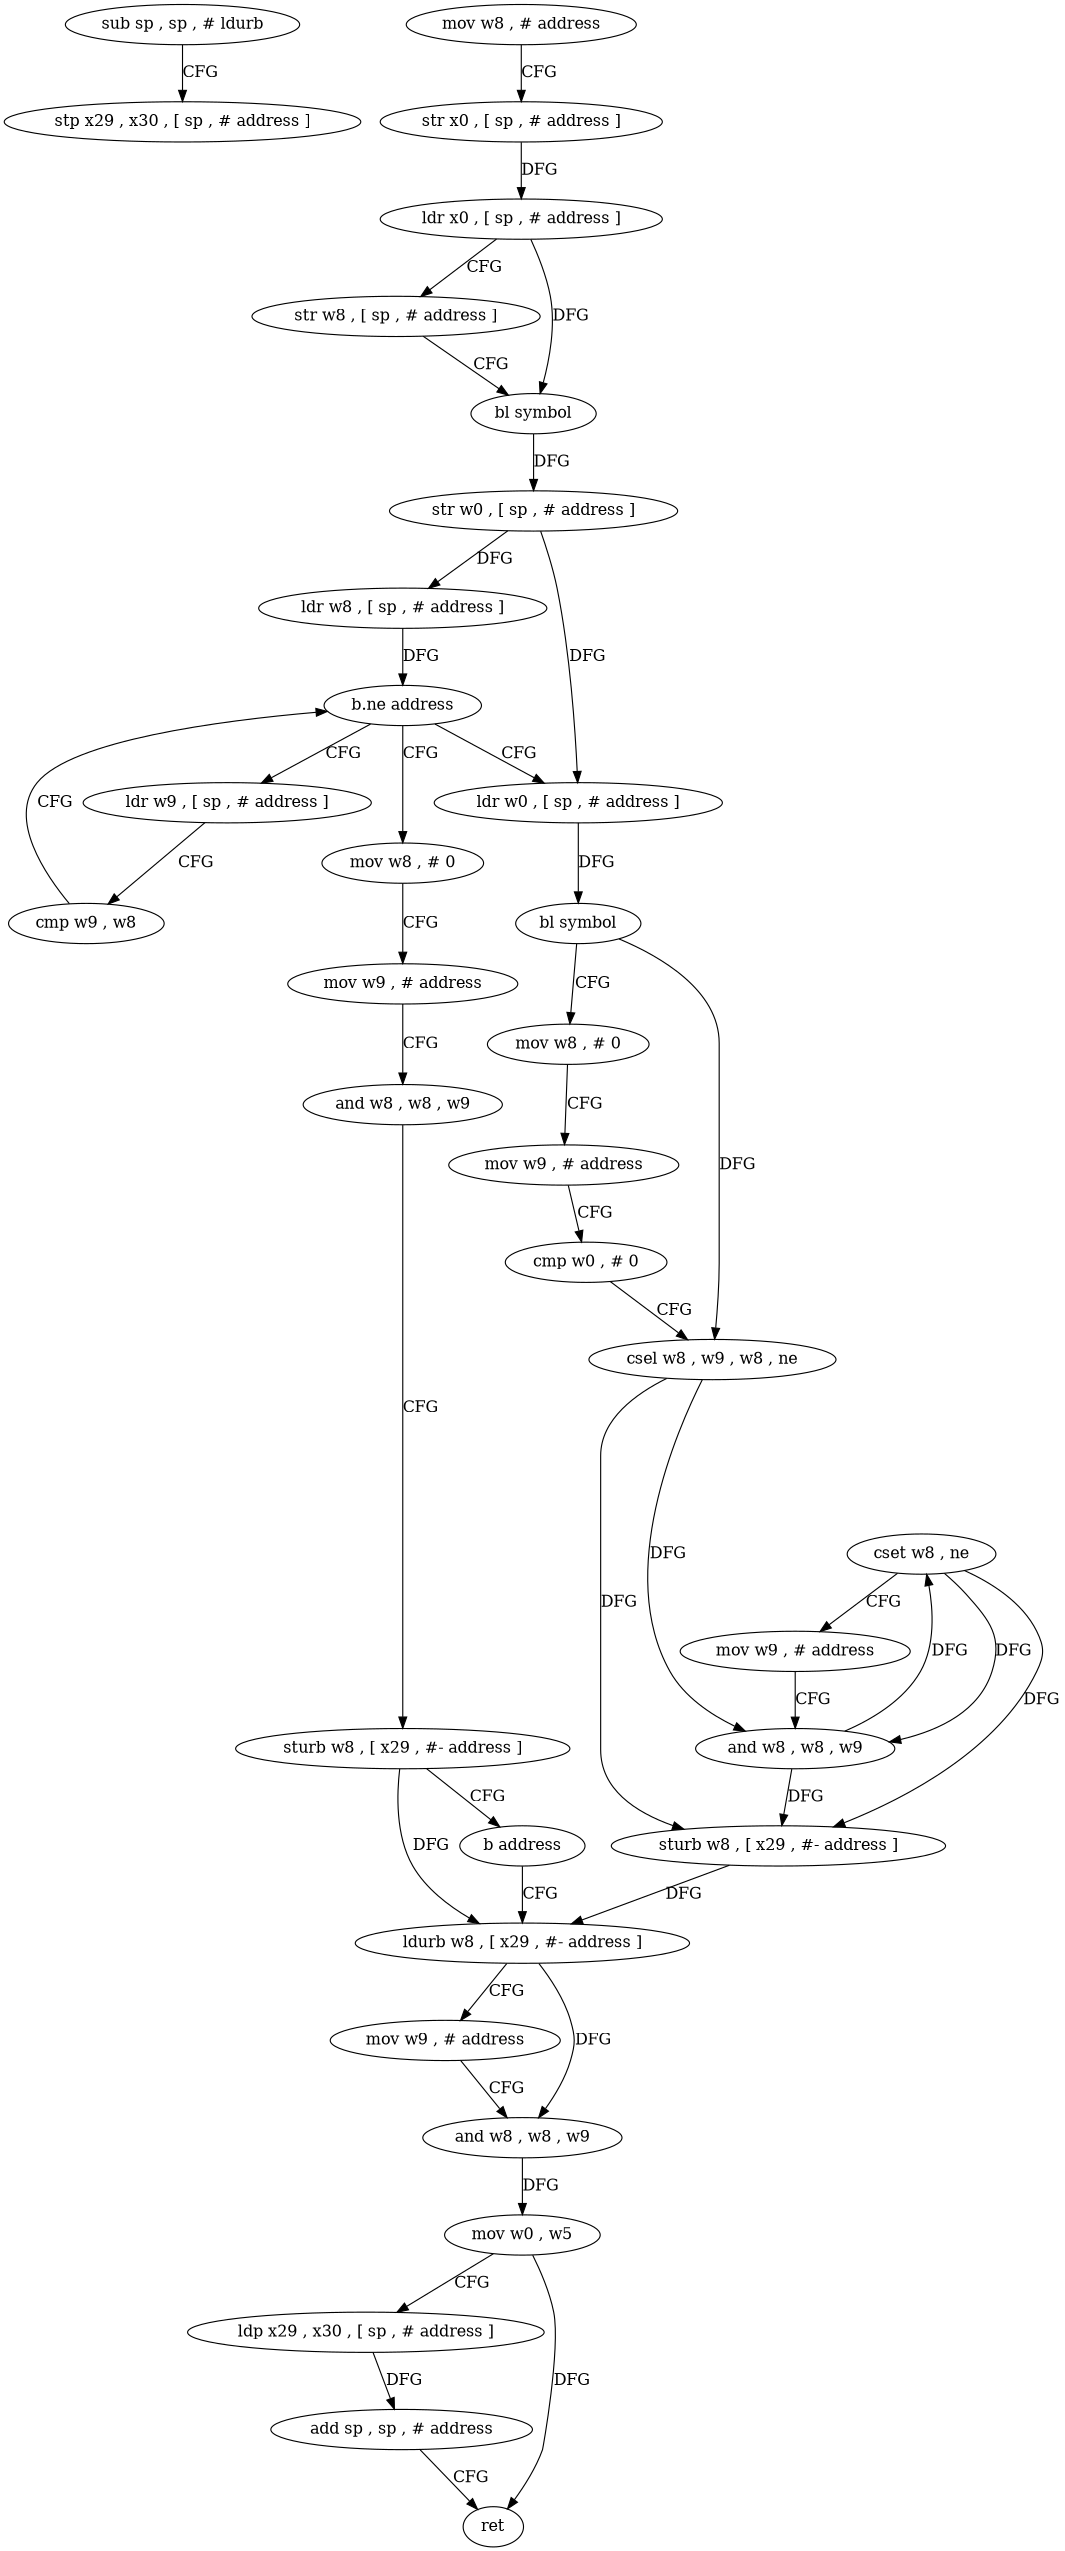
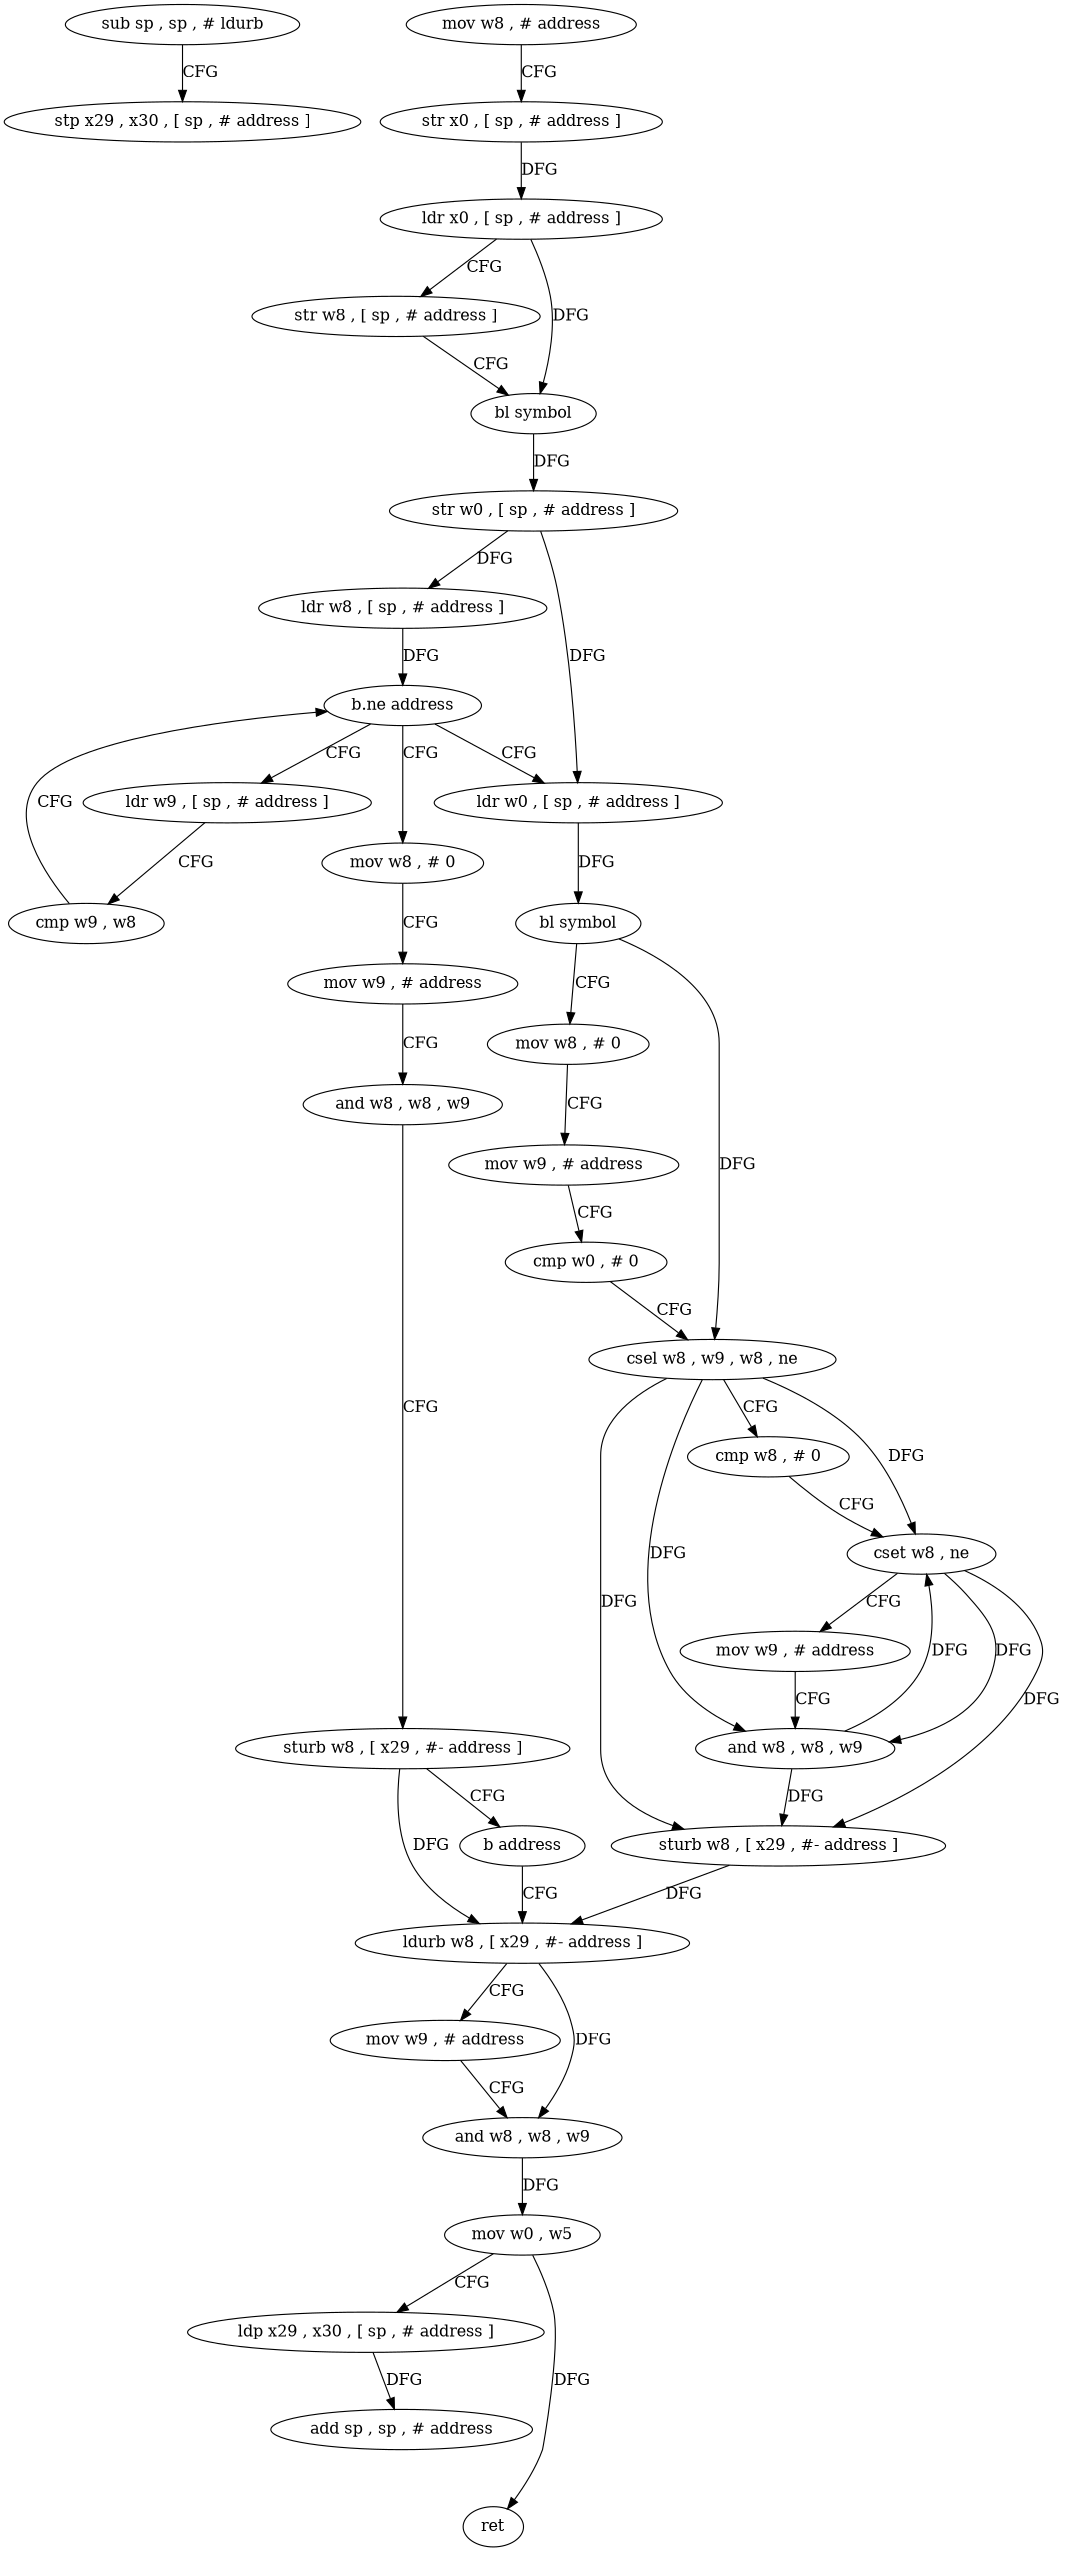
none -> (855, 1433)
none -> (768, 1457)
(445, 2475) -> none
